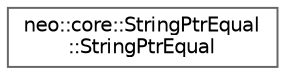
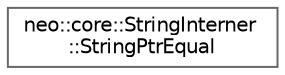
(143, 37) -> (143, 37)
